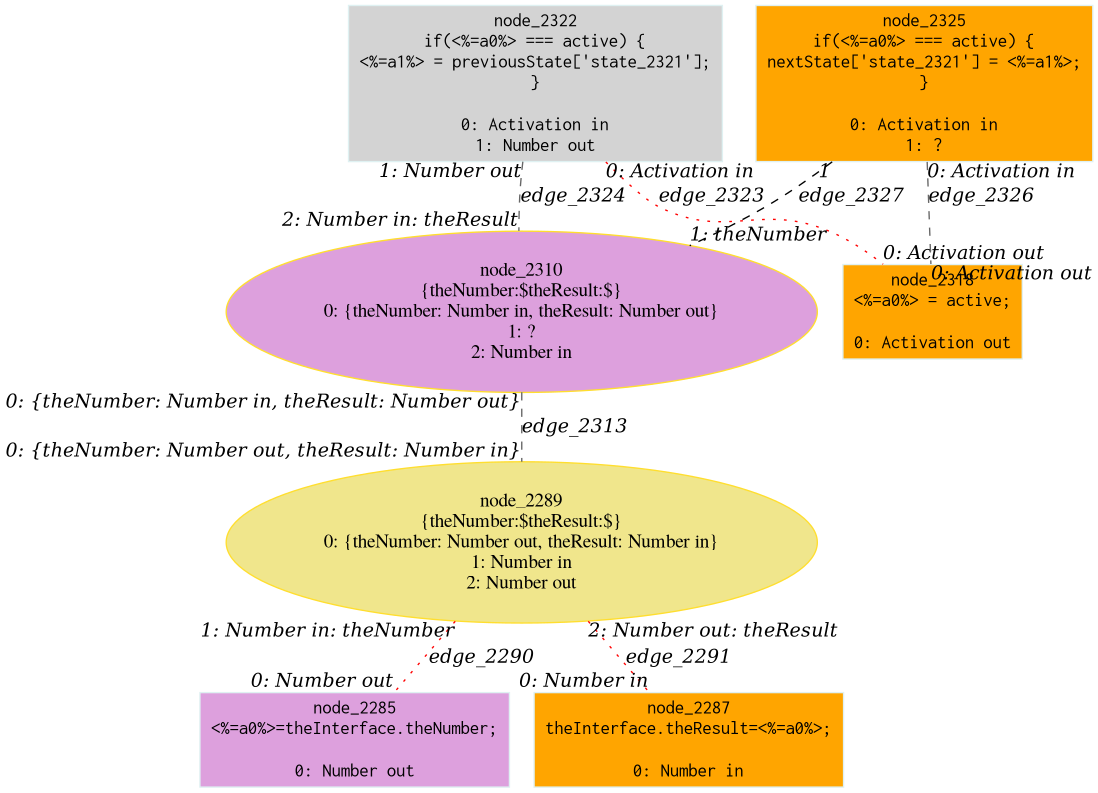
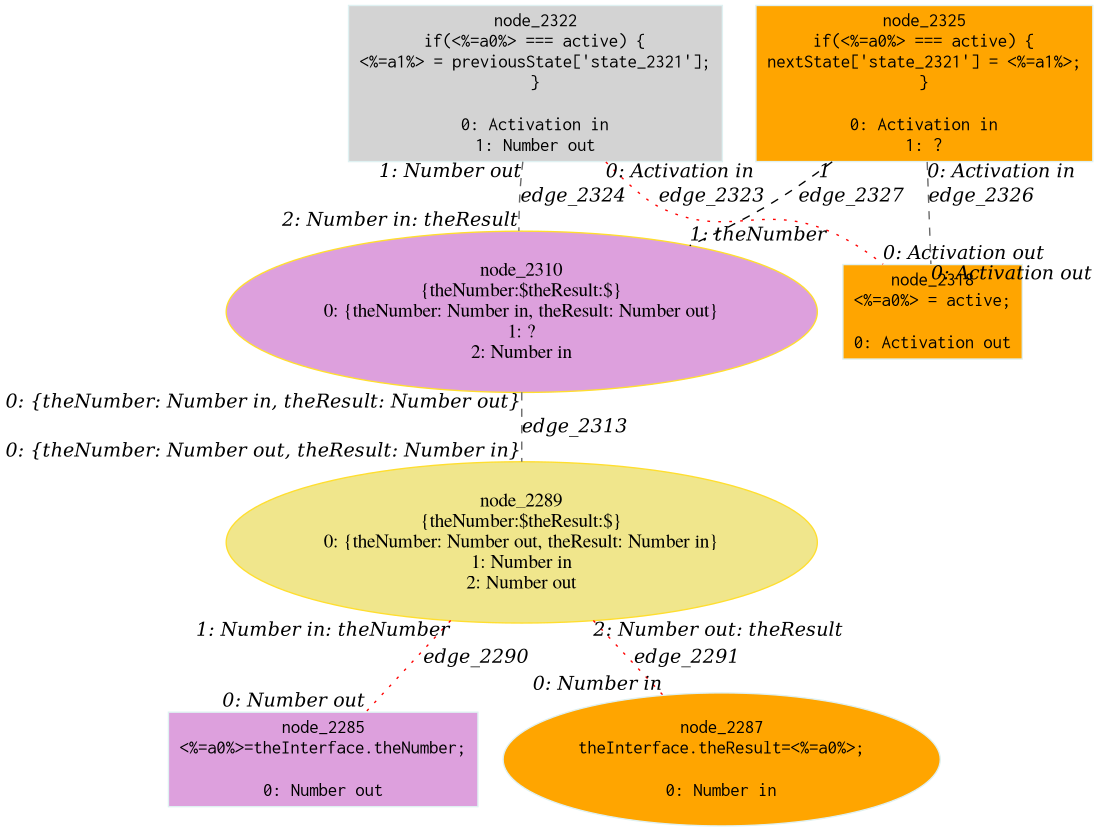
(689, 740) -> (722, 759)
